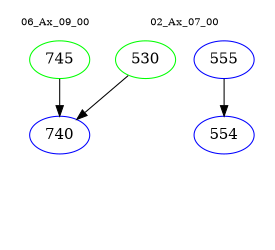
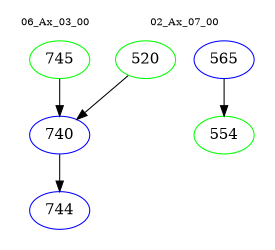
(56, 23) -> (56, 23)
(146, 60) -> (146, 60)
(224, 60) -> (224, 60)
(224, 135) -> (224, 135)
none -> (60, 210)
